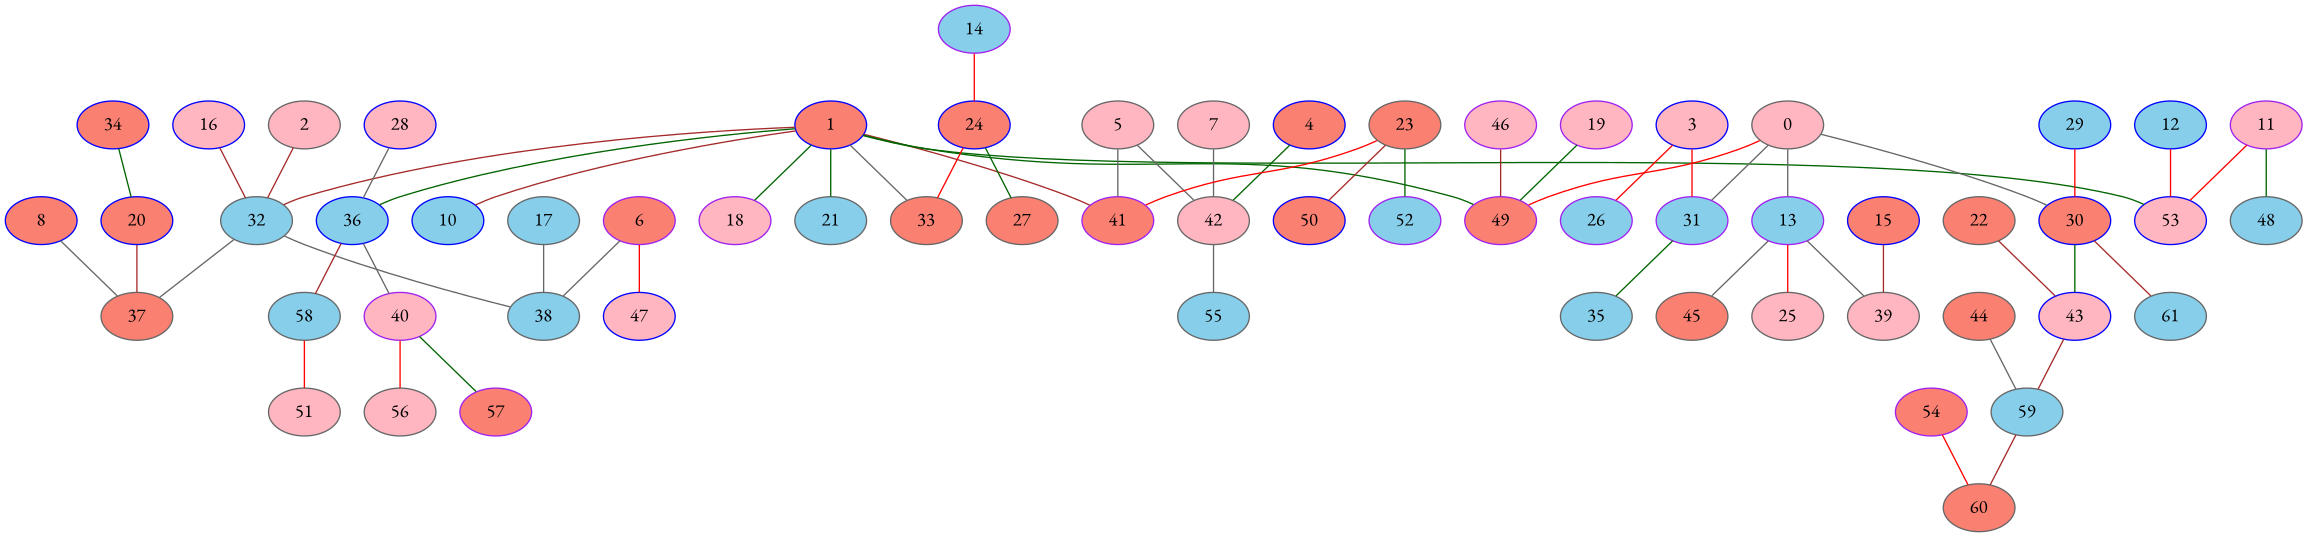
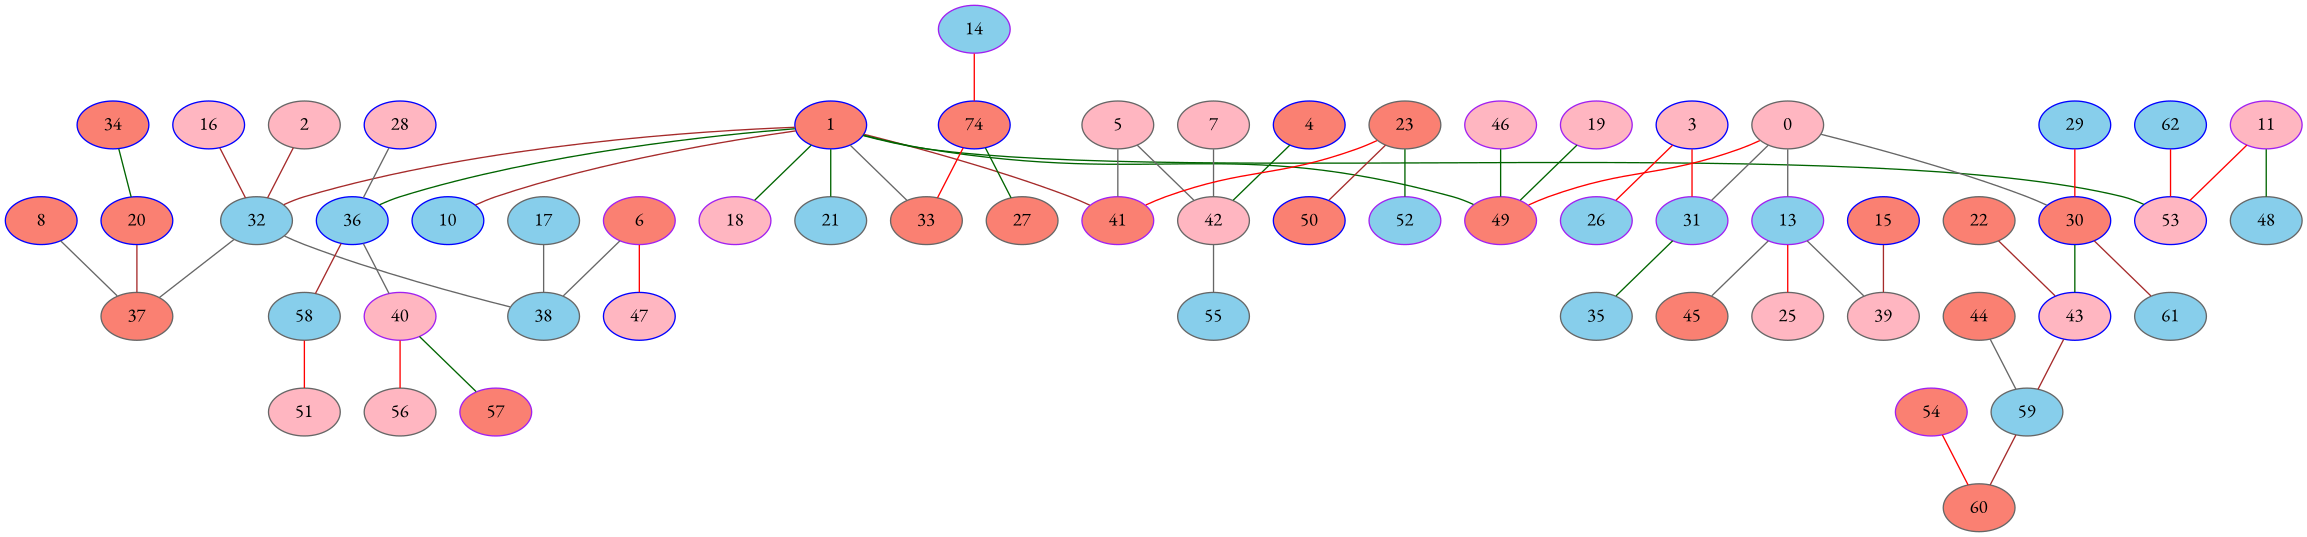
(974, 125) -> (974, 125)
(2171, 125) -> (2171, 125)
(1501, 173) -> (1501, 173)
